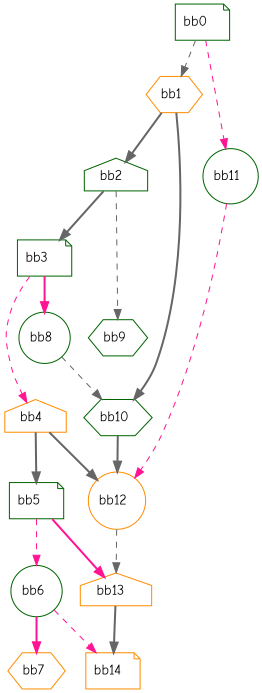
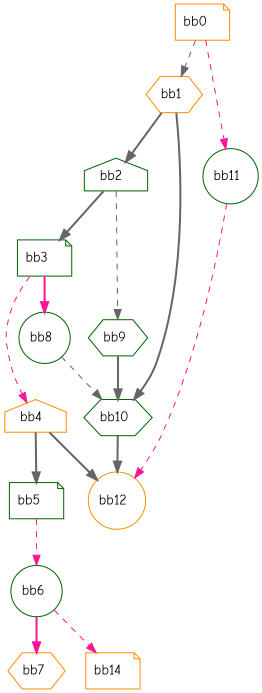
(202, 22) -> (202, 22)
none -> (118, 373)
(116, 591) -> none
